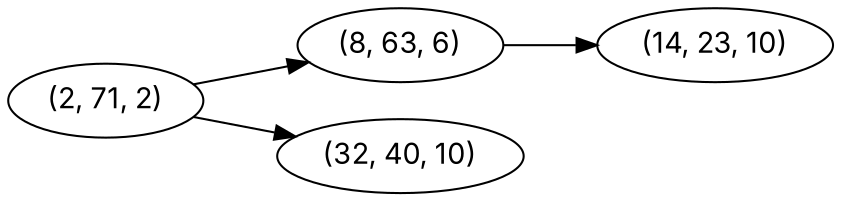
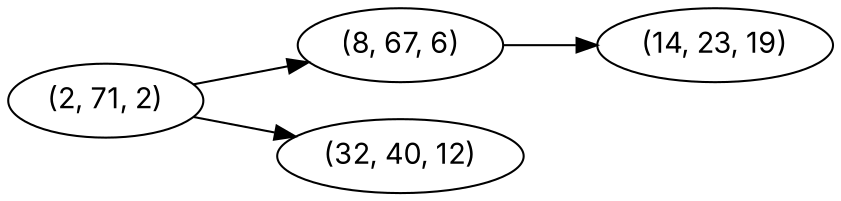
(400, 45) -> (400, 45)
(715, 45) -> (715, 45)
(400, 156) -> (400, 156)
